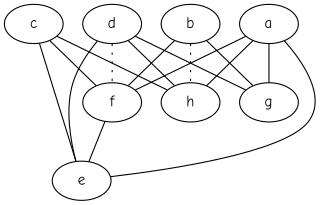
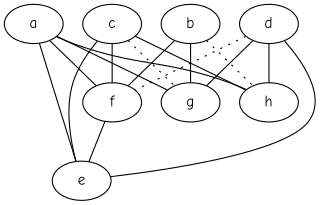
none -> (142, 54)
